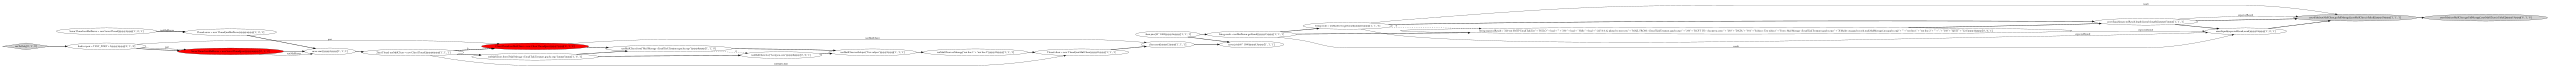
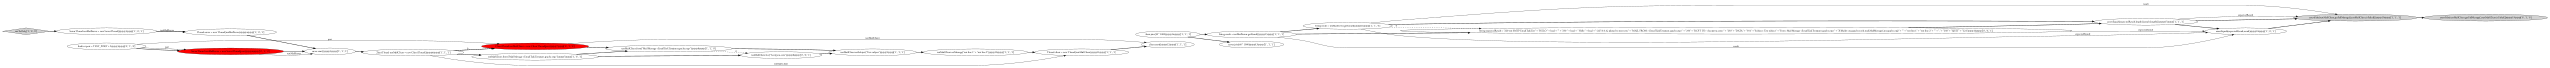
none -> (26, 31)
(1206, 44) -> none
(26, 46) -> none
